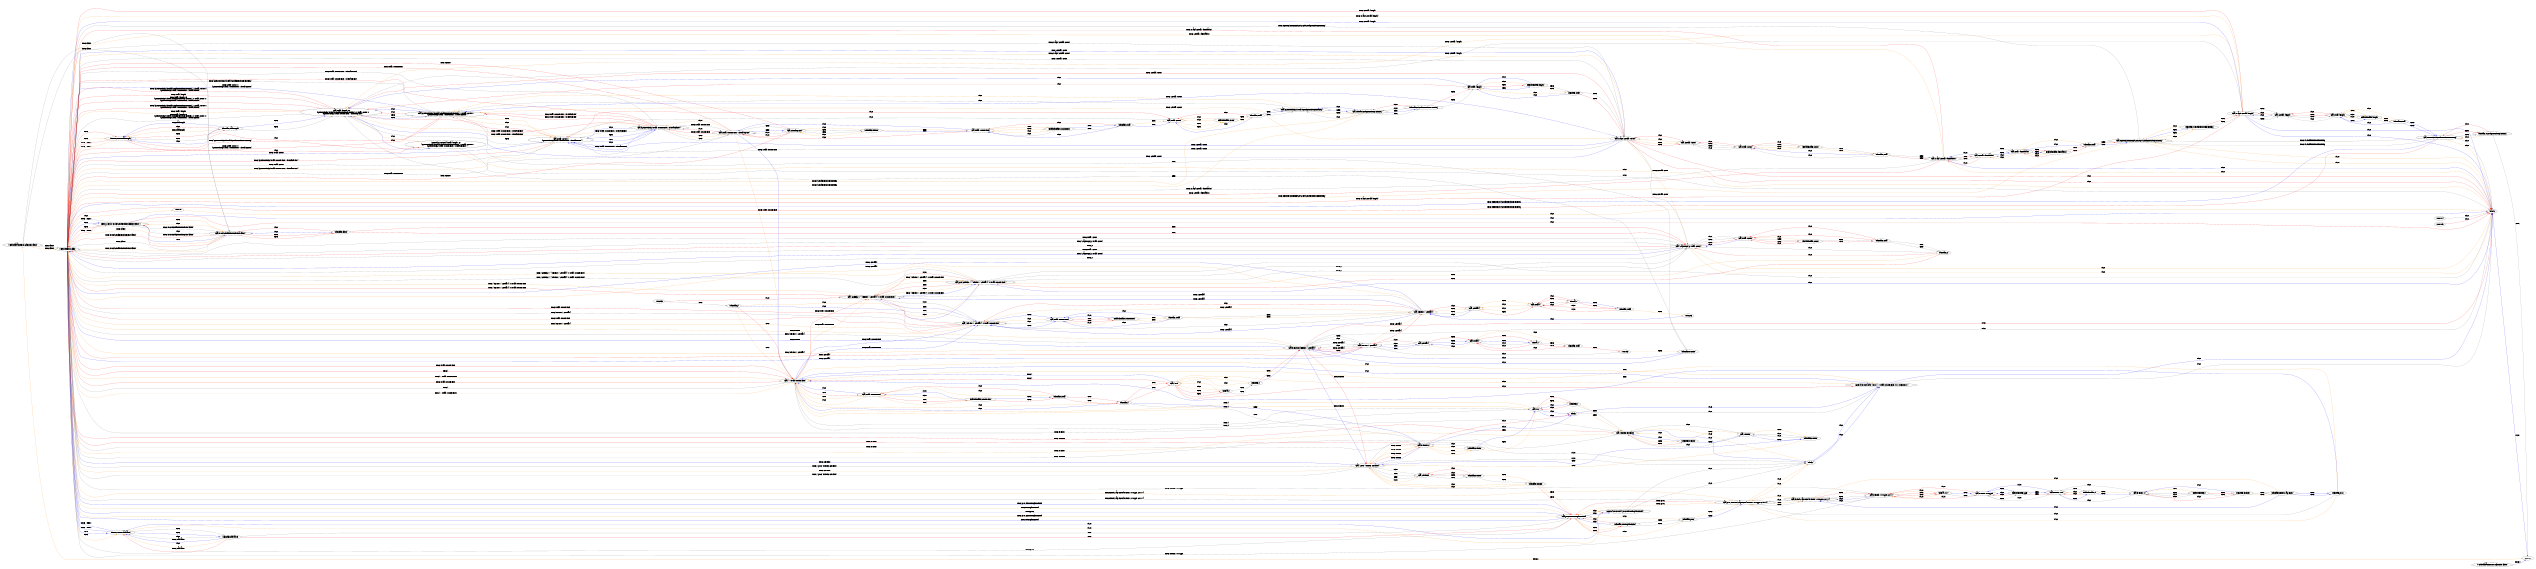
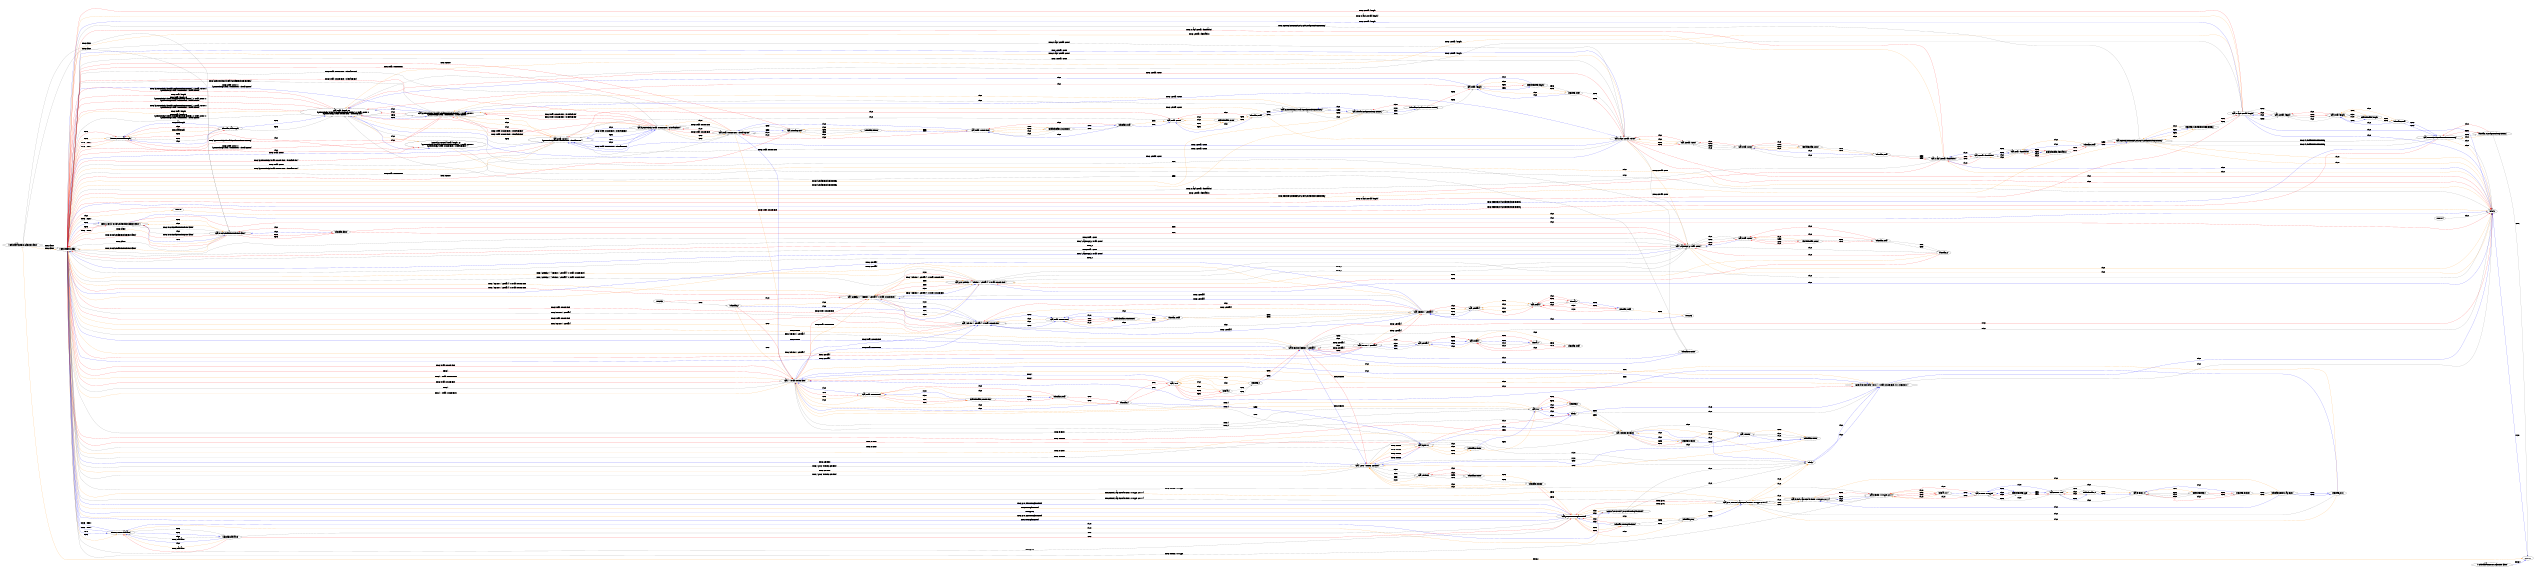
(2440, 224) -> none
(1625, 352) -> none
(1423, 445) -> (1423, 445)
